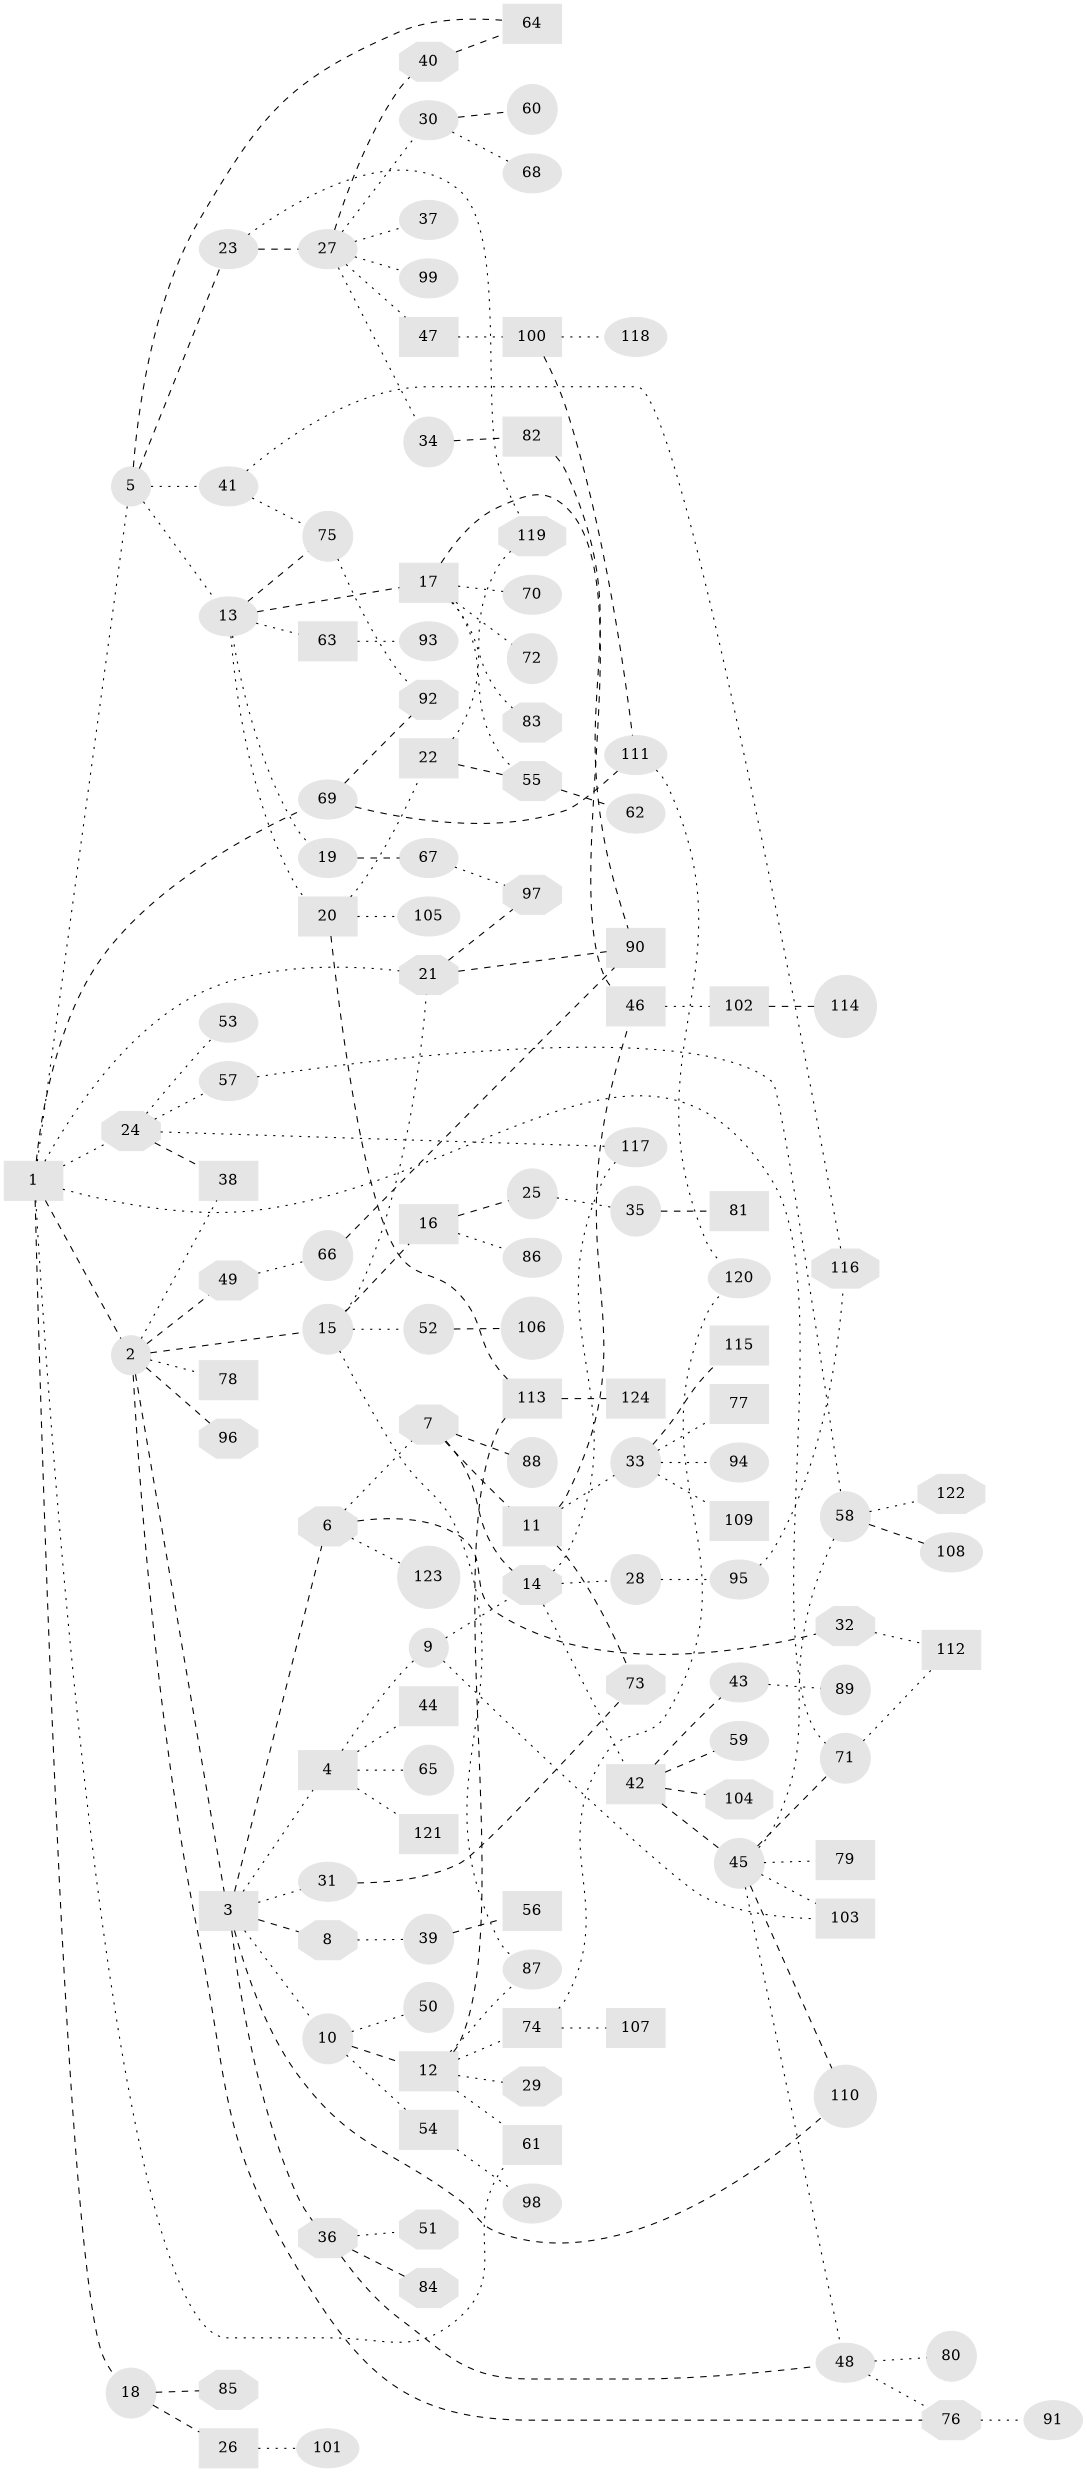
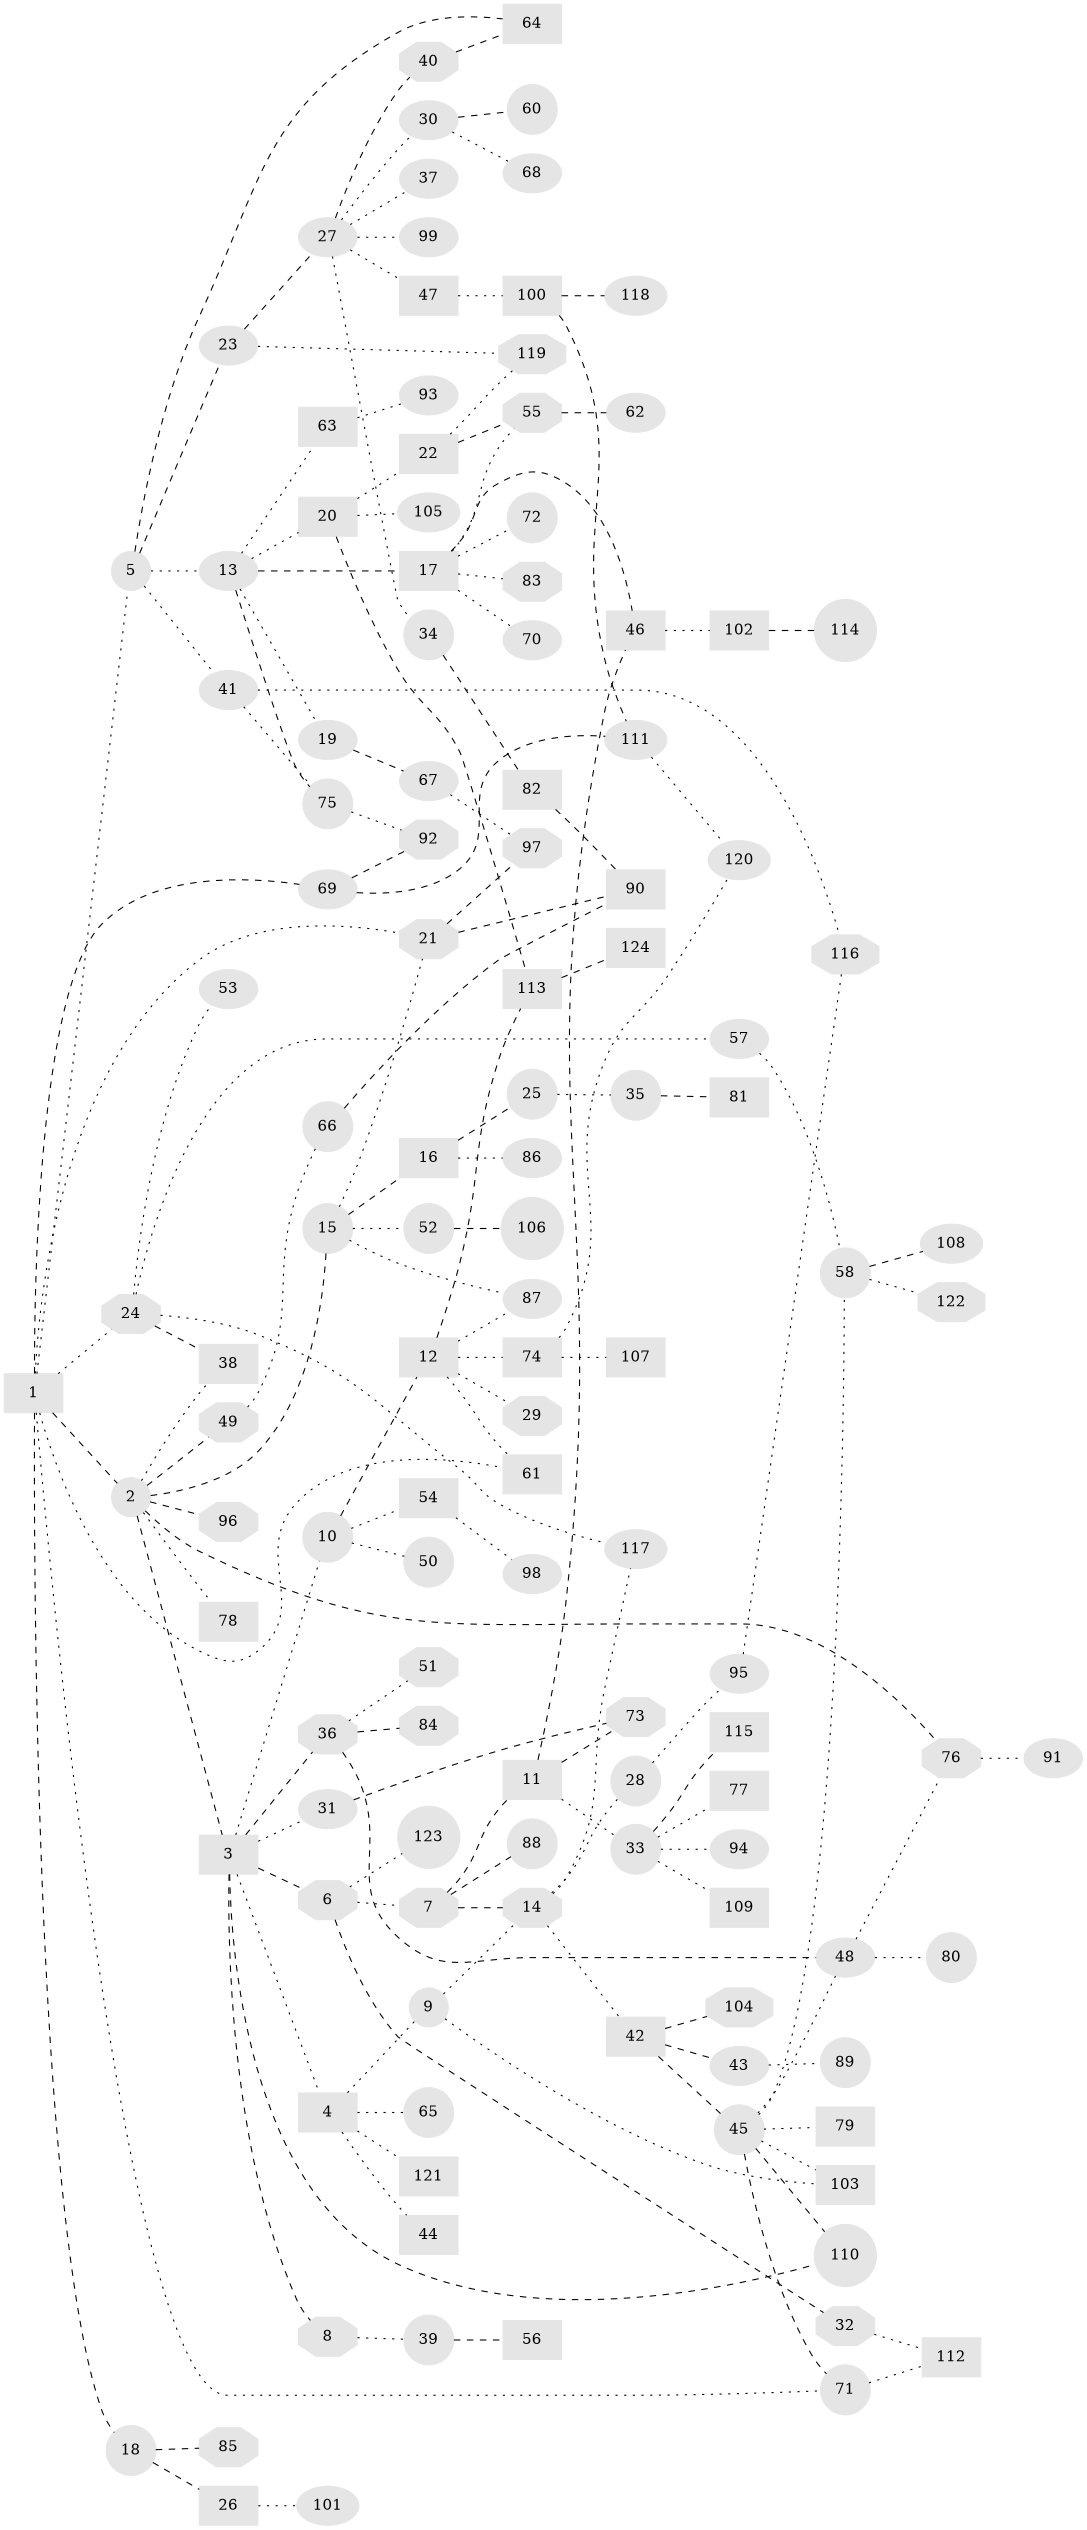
(583, 337) -> (583, 296)
(739, 1741) -> none
